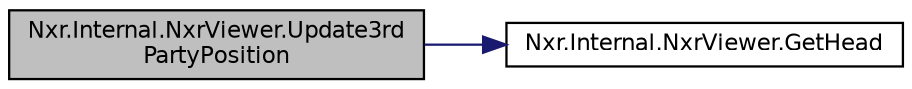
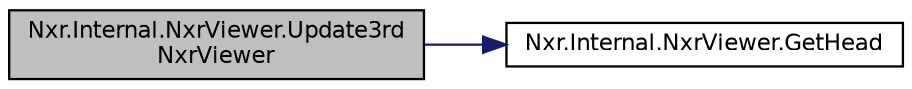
(217, 45) -> (217, 45)
